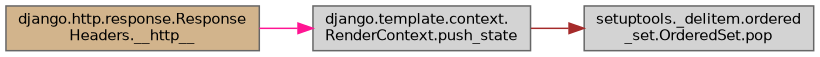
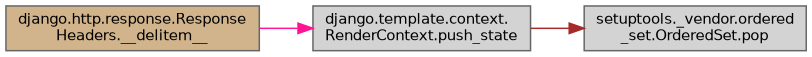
(133, 28) -> (133, 28)
(699, 28) -> (695, 28)
